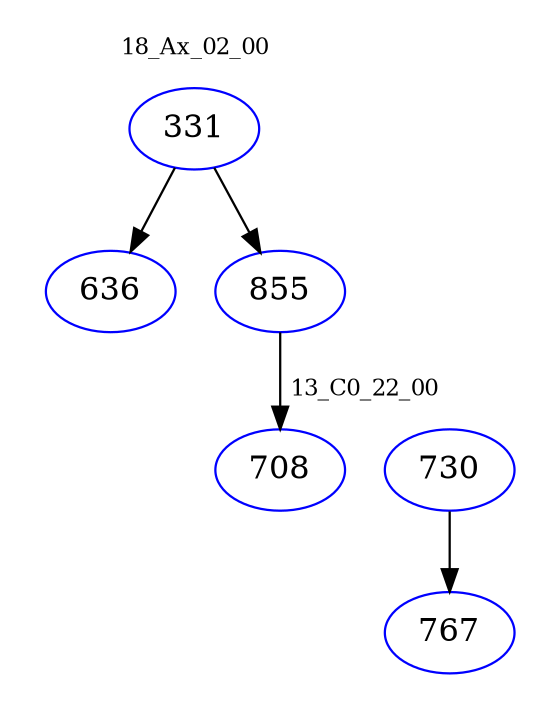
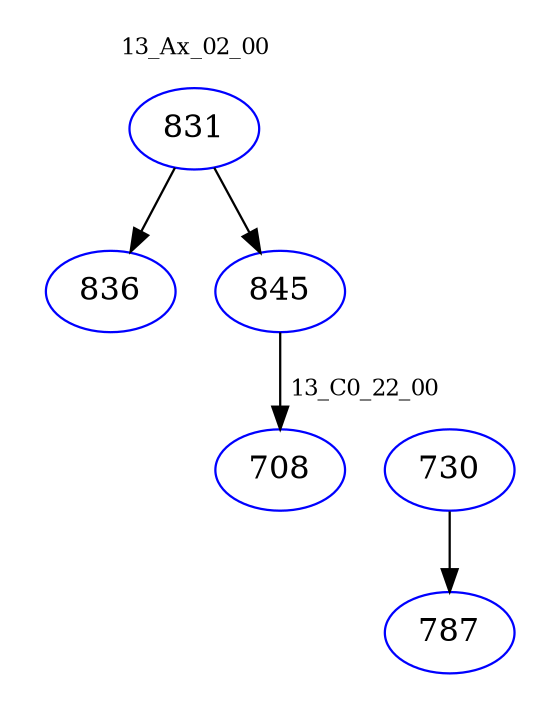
(195, 49) -> (195, 49)
(194, 129) -> (194, 129)
(111, 292) -> (111, 292)
(280, 292) -> (280, 292)
(450, 633) -> (450, 633)
